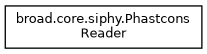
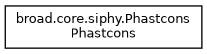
(104, 27) -> (104, 27)
